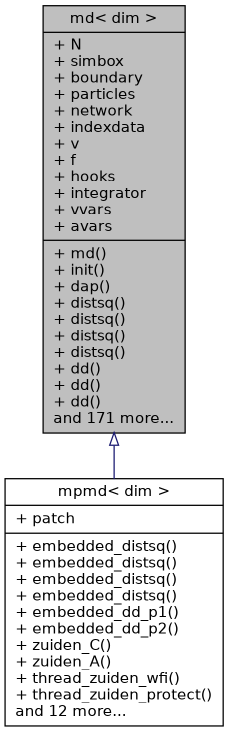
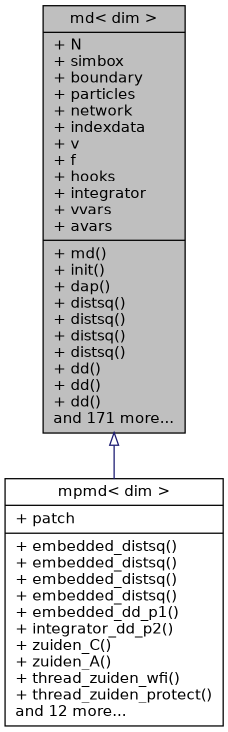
(98, 629) -> (94, 629)
